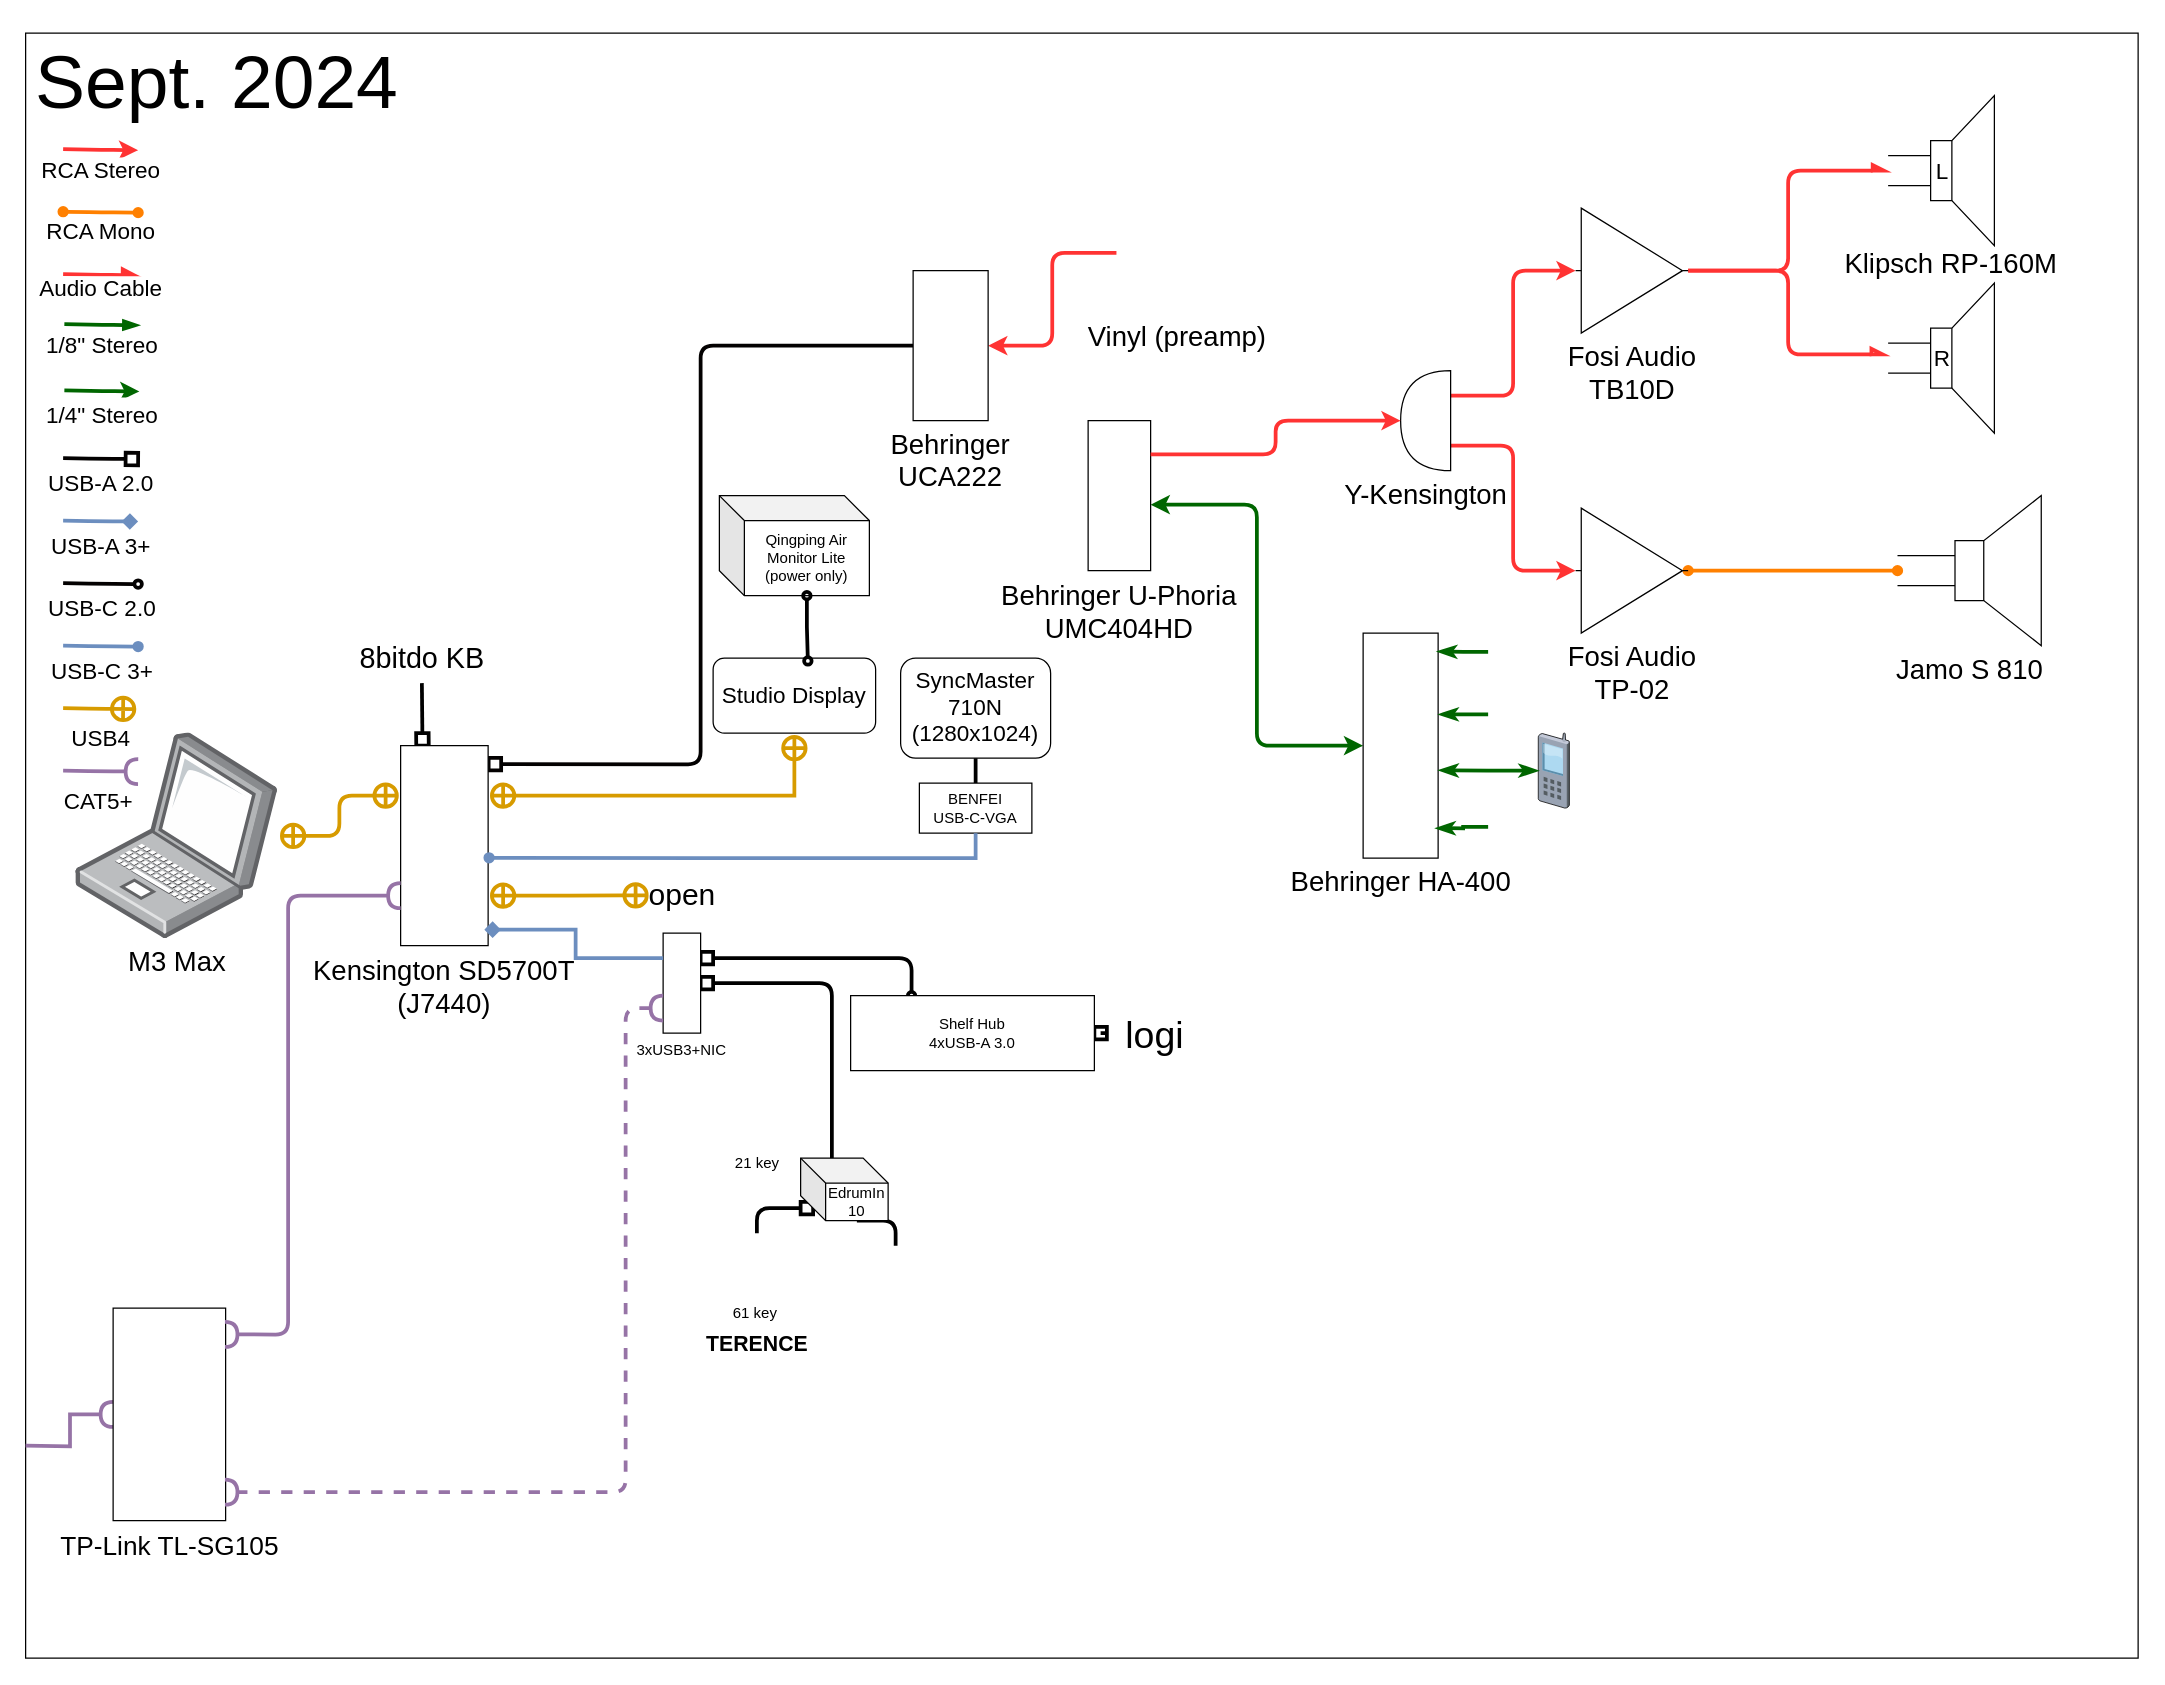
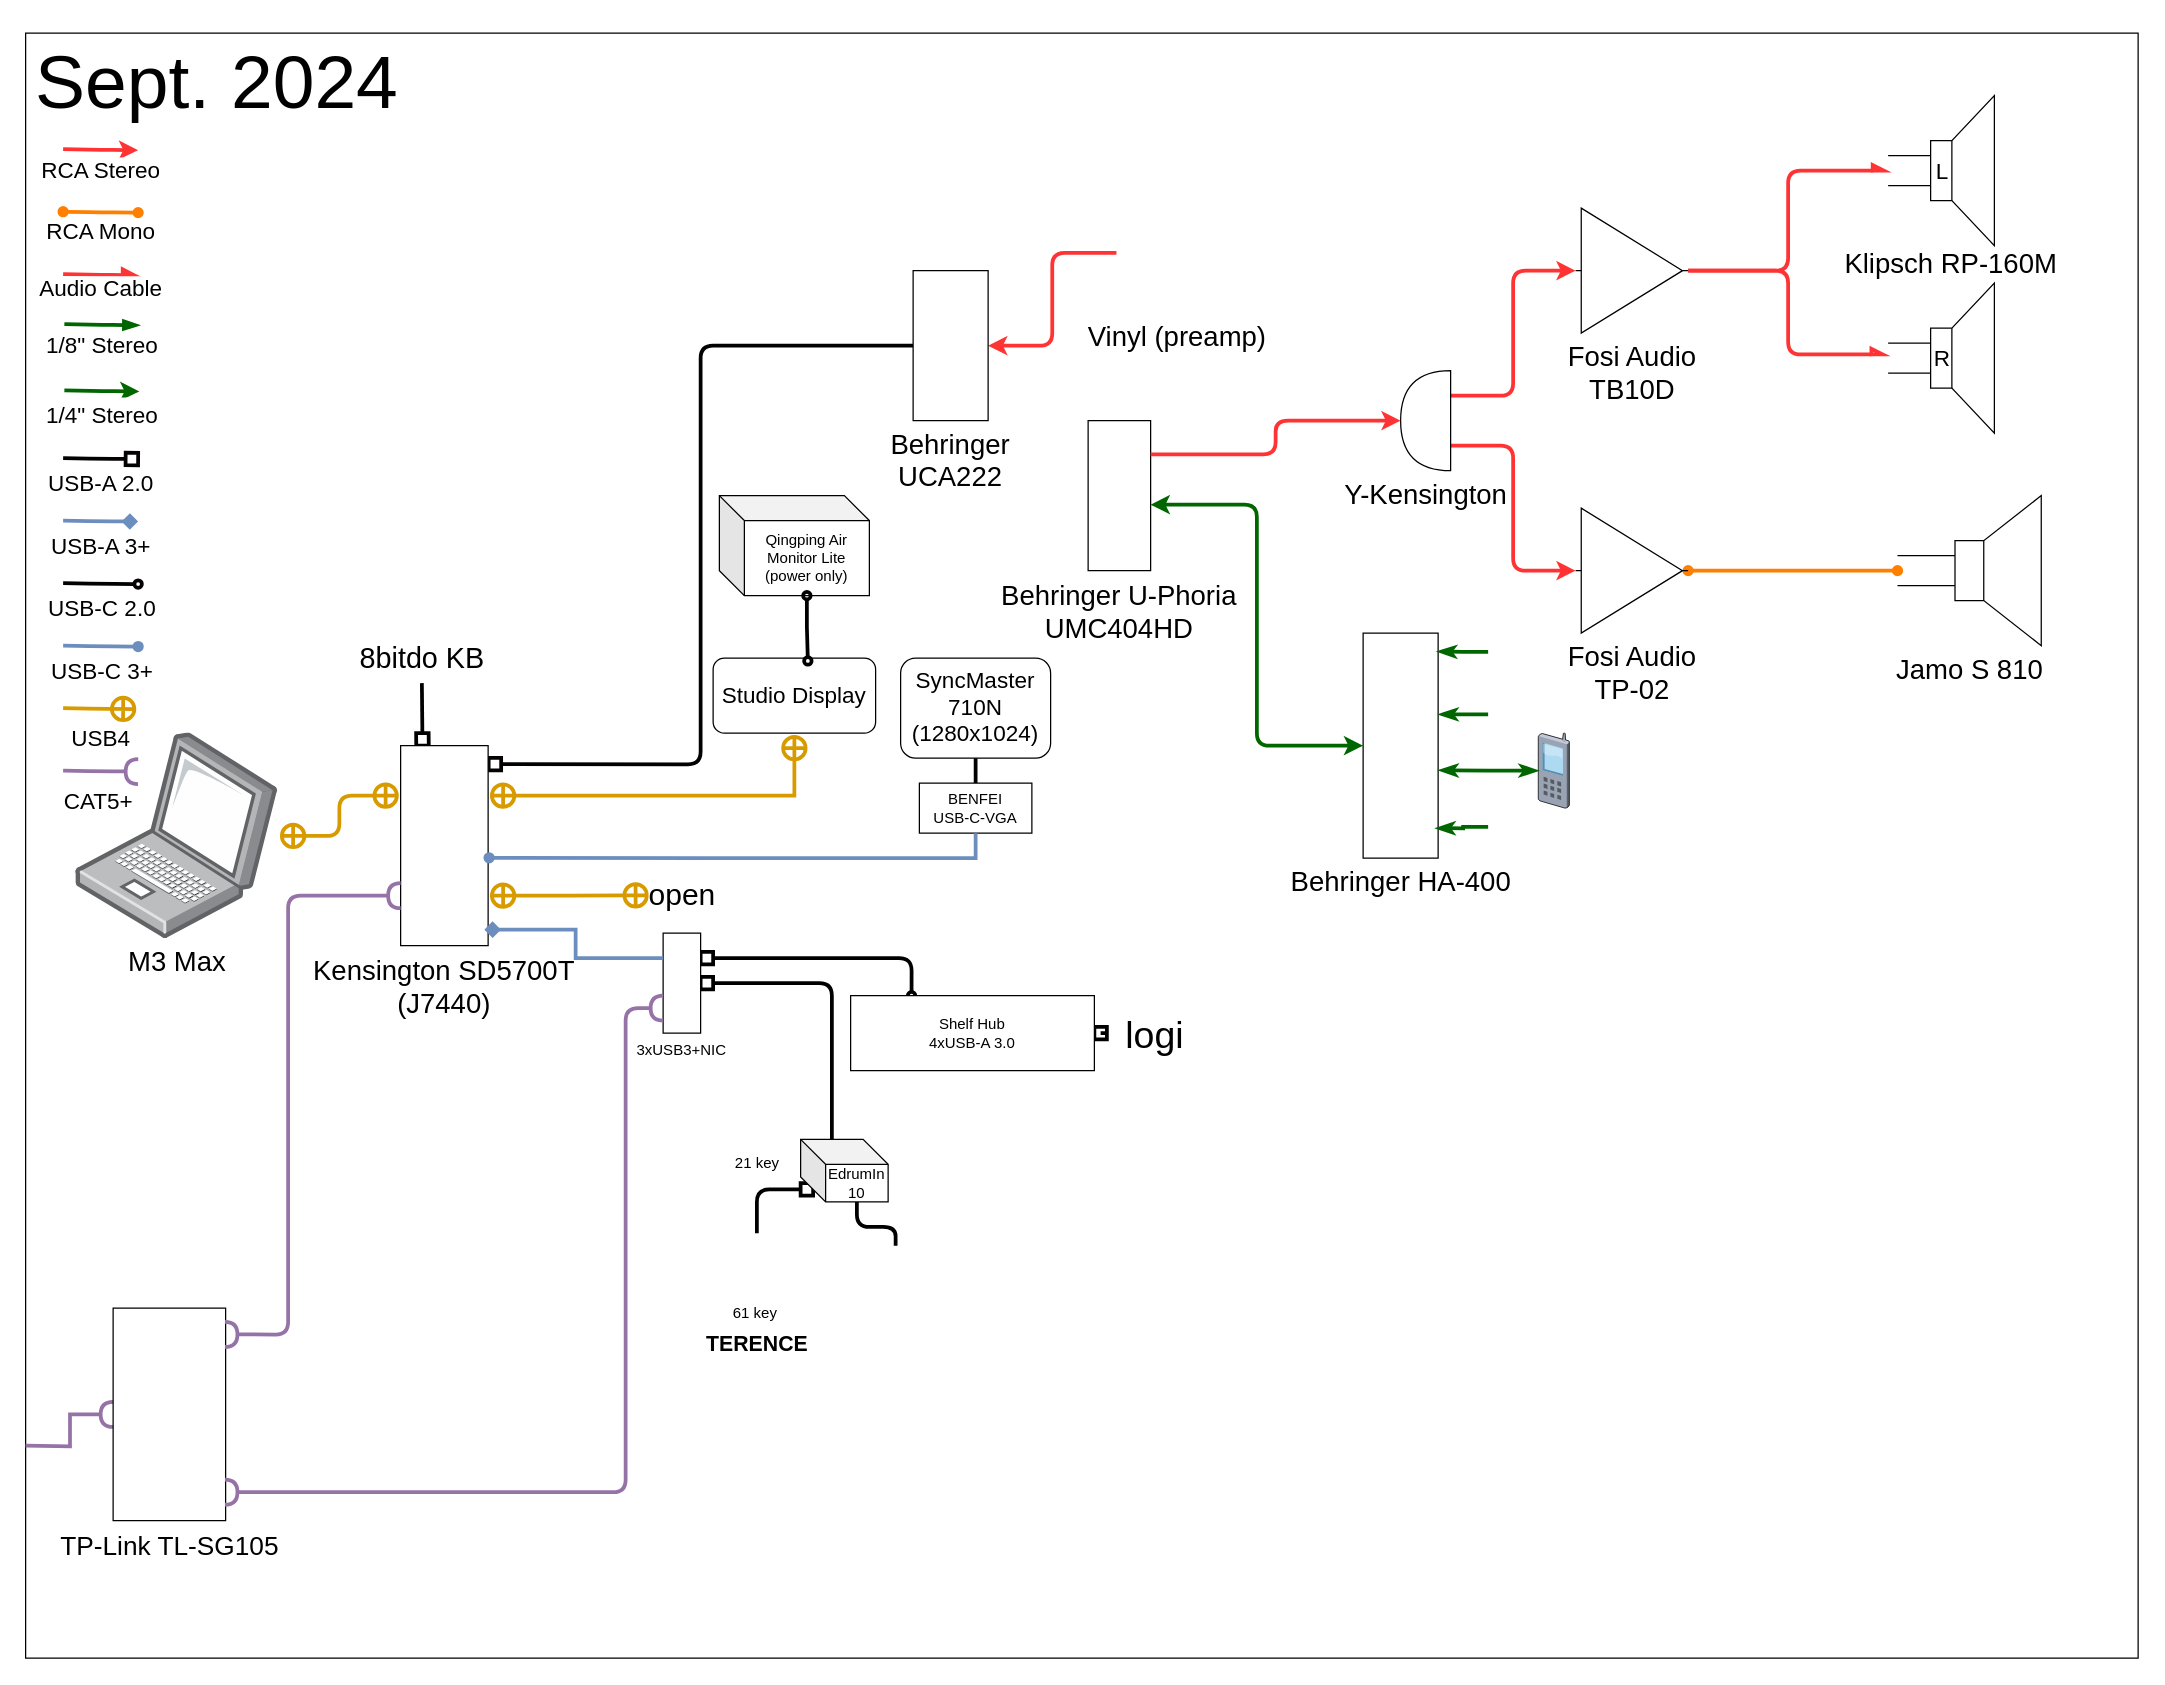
(844, 1189) -> (844, 1171)
(260, 1492) -> (260, 1492)
